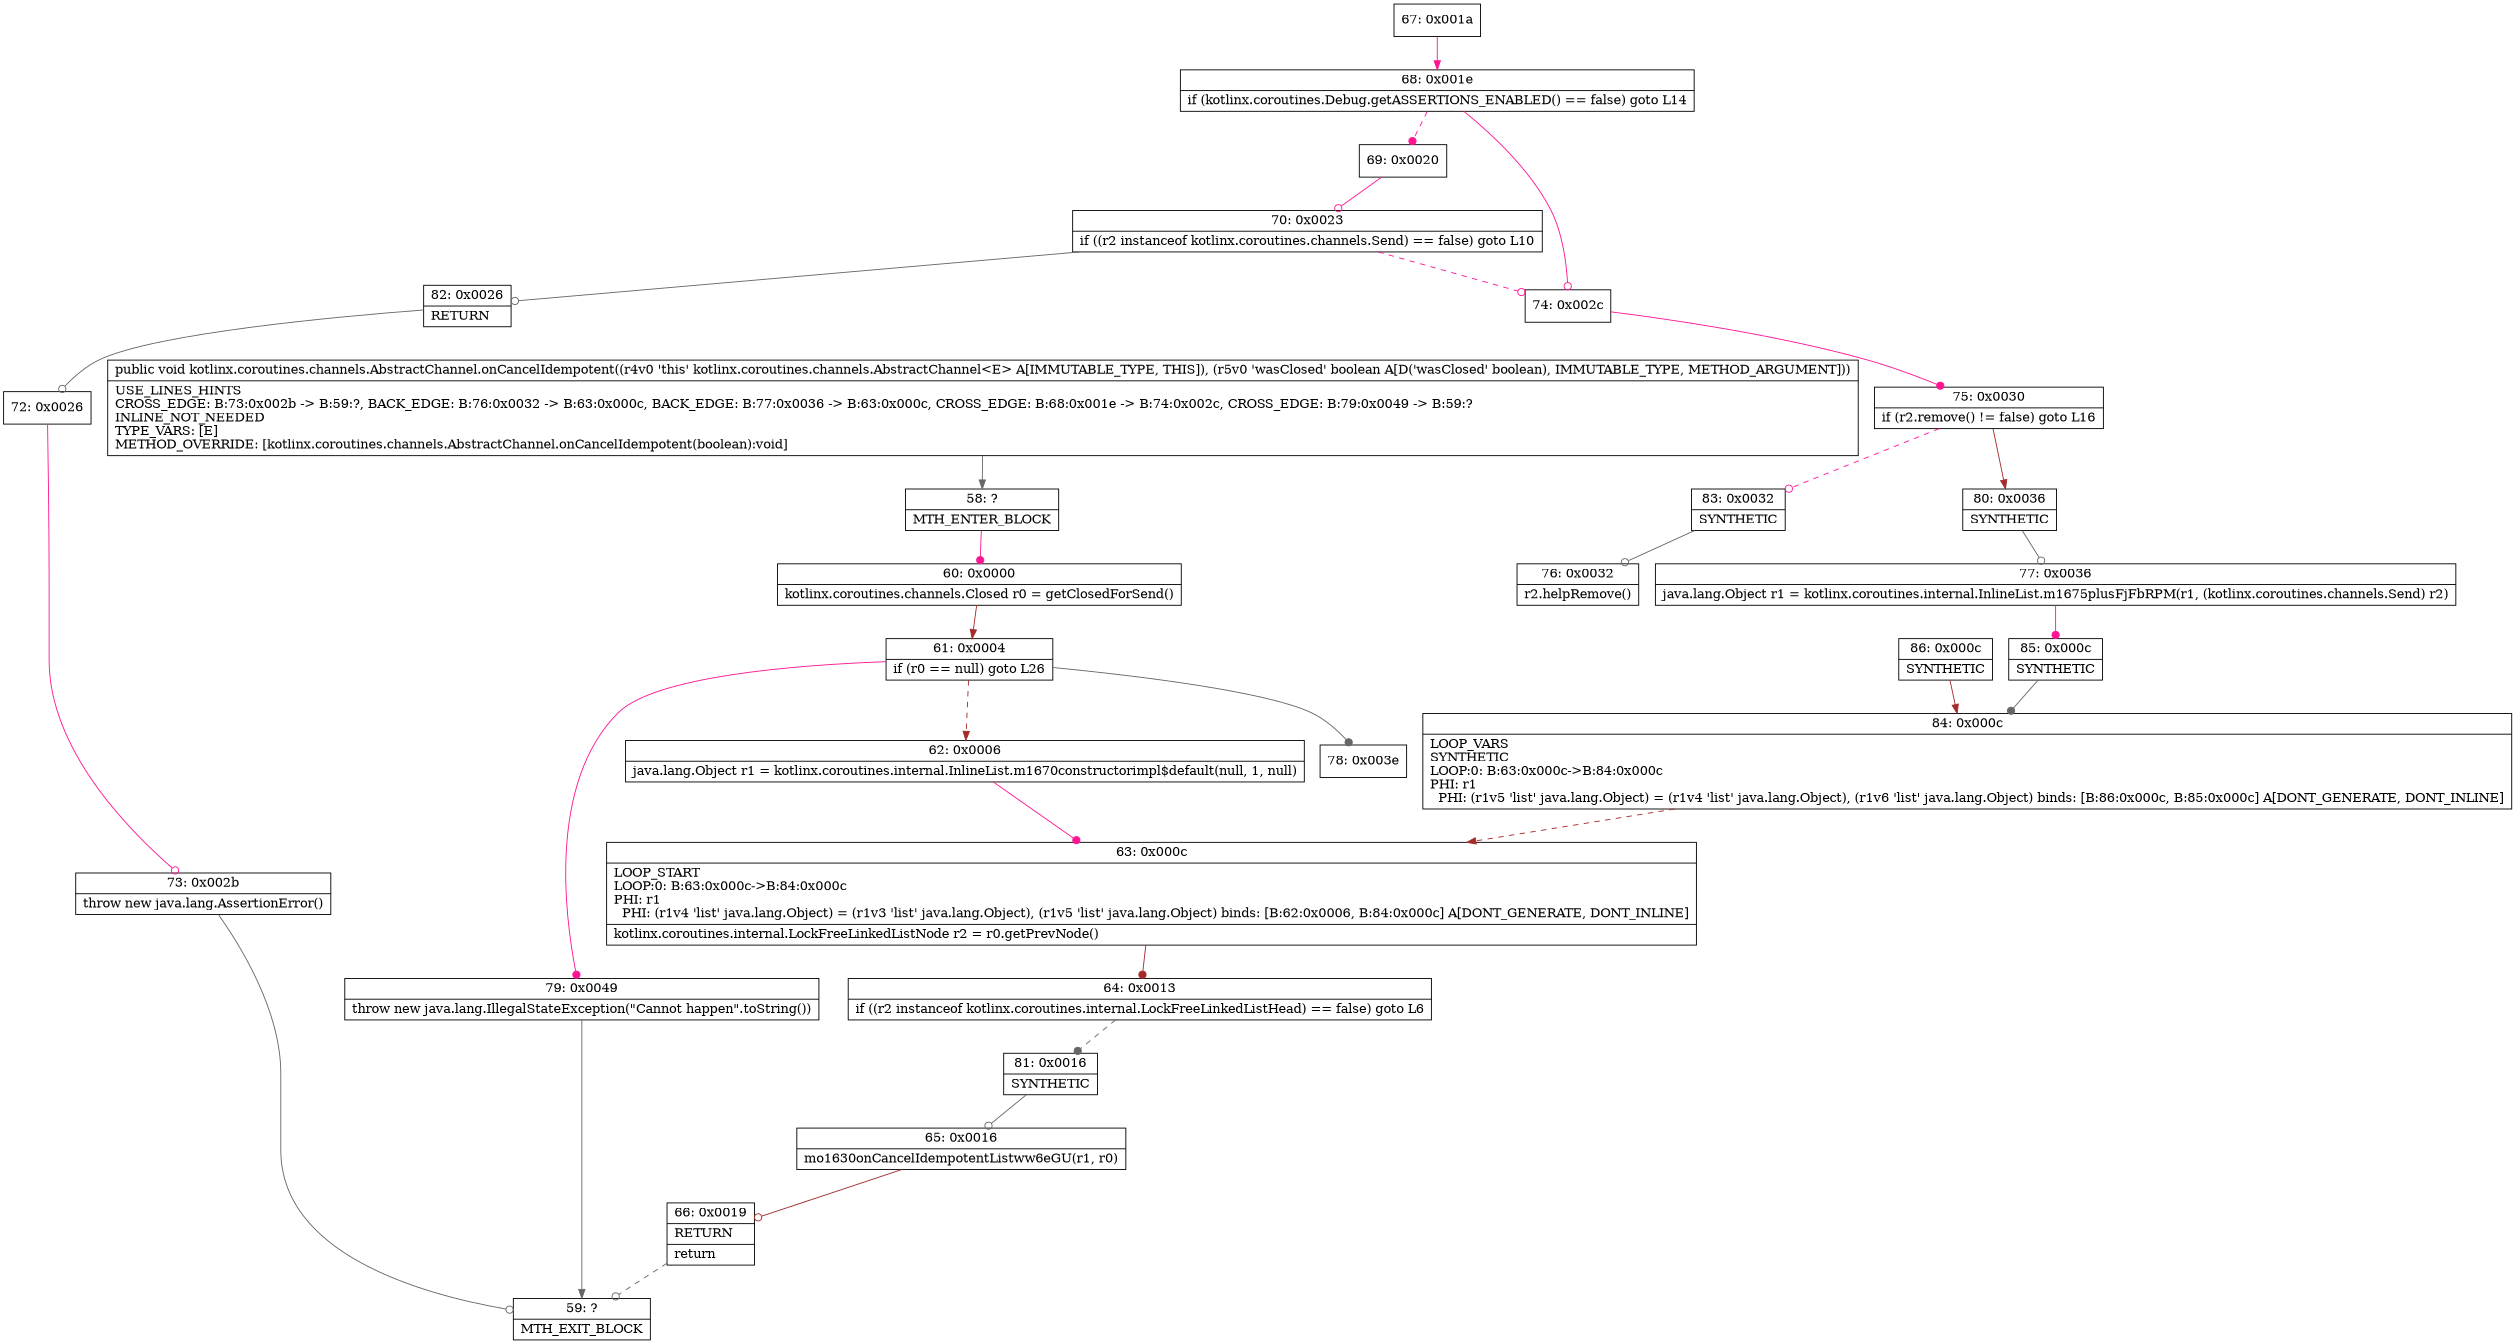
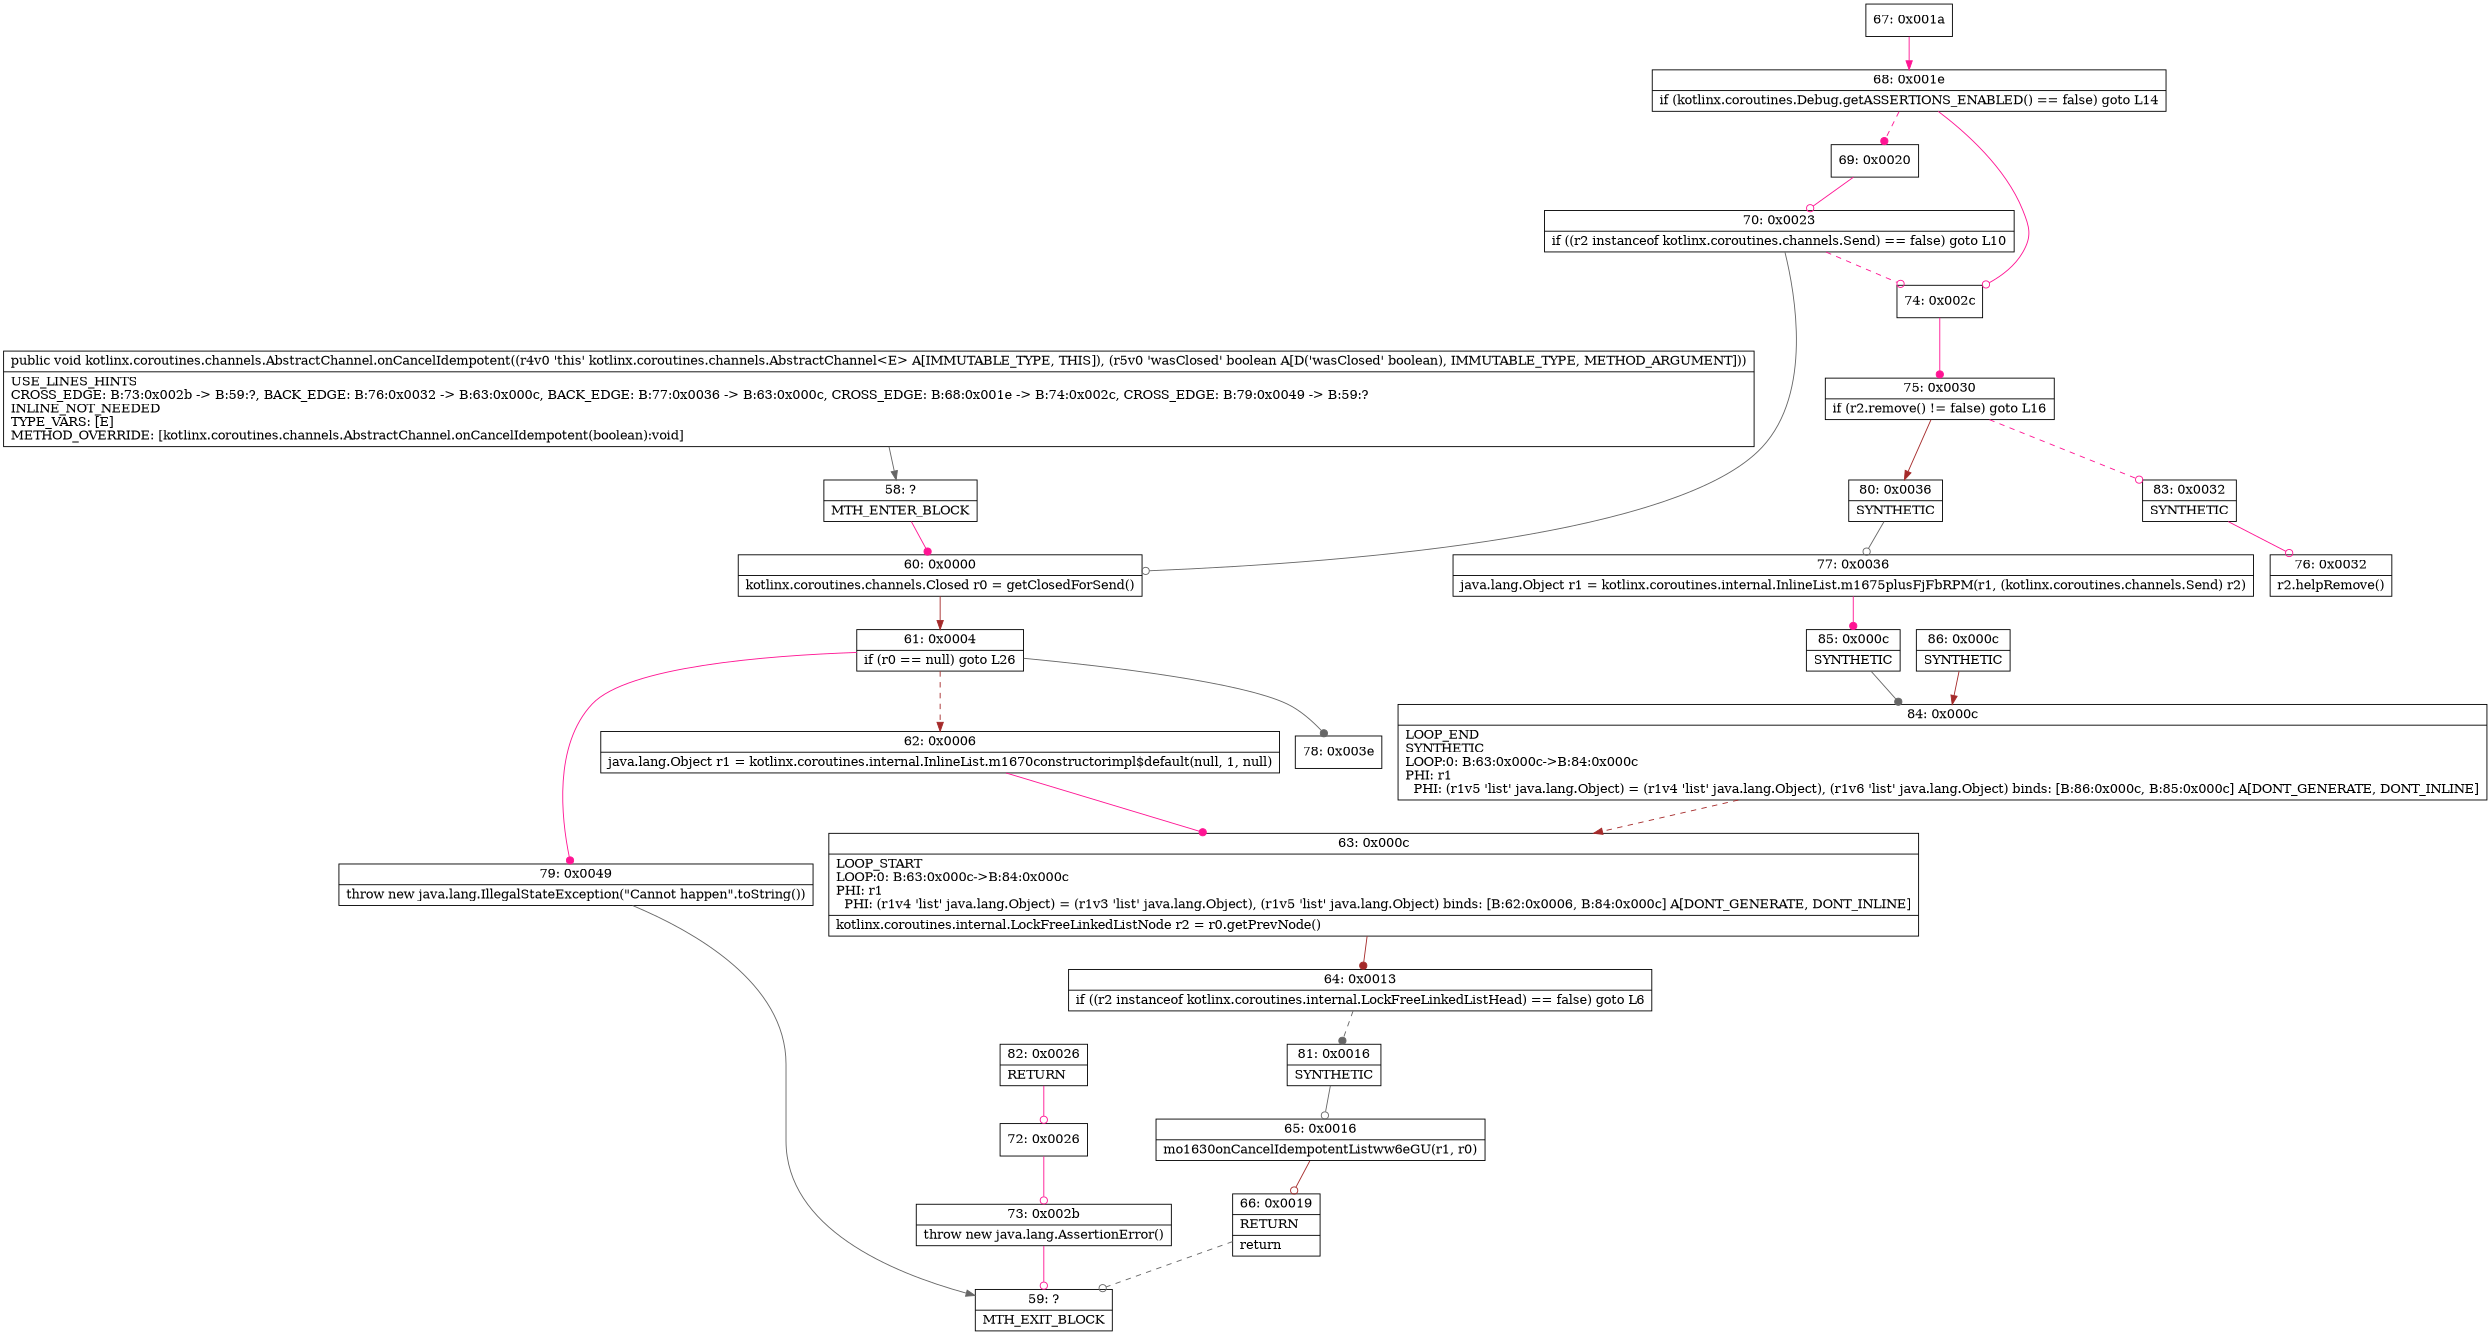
(799, 276) -> (1565, 527)
(238, 329) -> (1044, 1101)
(1661, 546) -> (2257, 536)
(1470, 744) -> (1442, 735)
(285, 1174) -> (1044, 1264)
